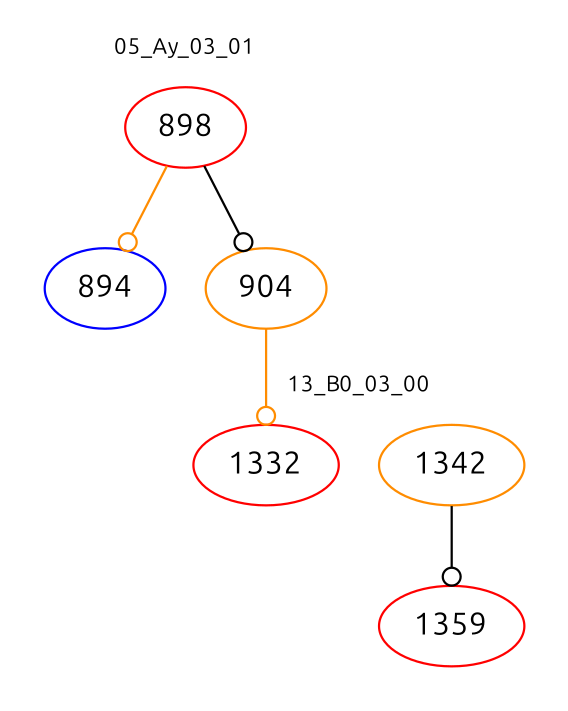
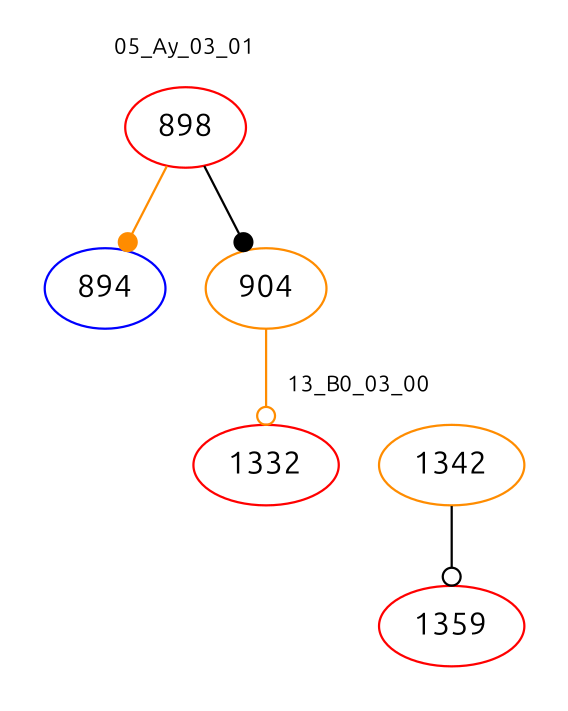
(149, 200) -> (149, 200)
(222, 200) -> (222, 200)
